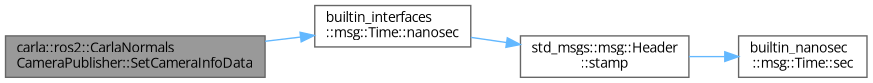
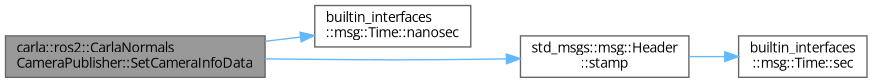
(489, 40) -> (386, 60)
(803, 57) -> (803, 57)
